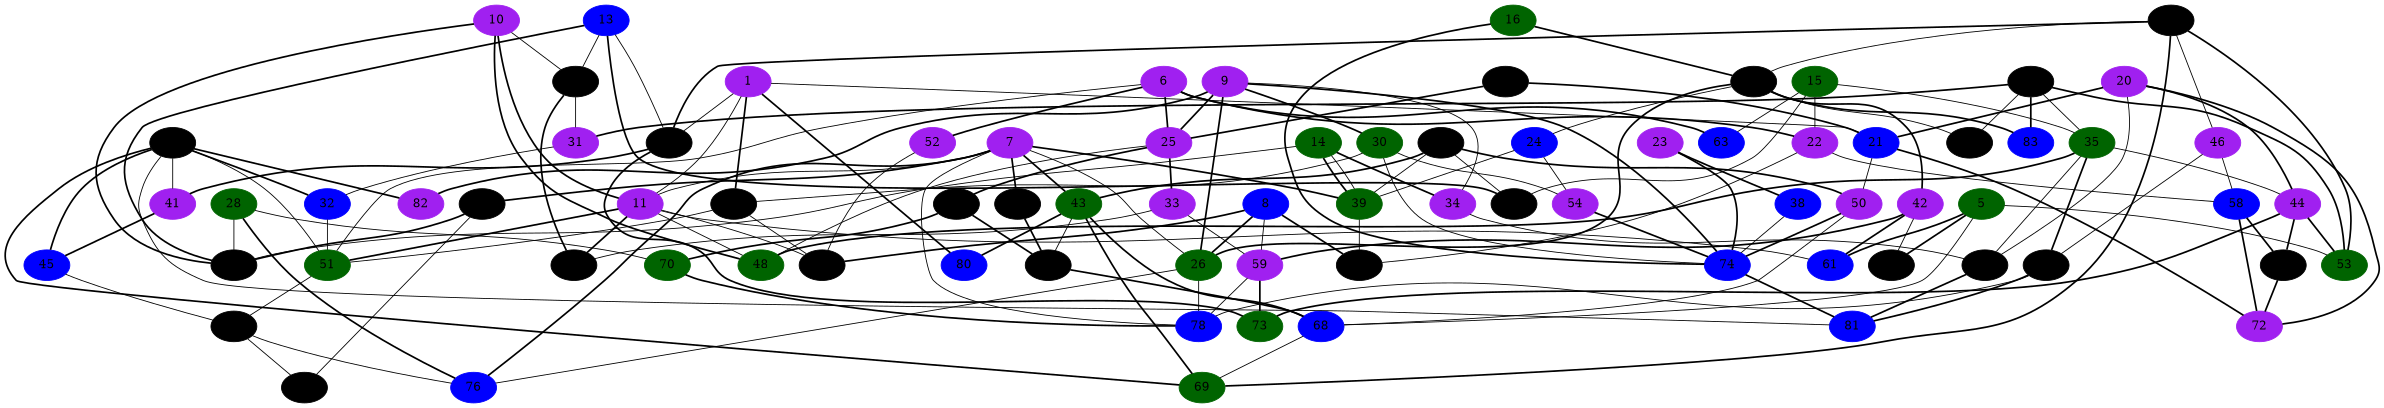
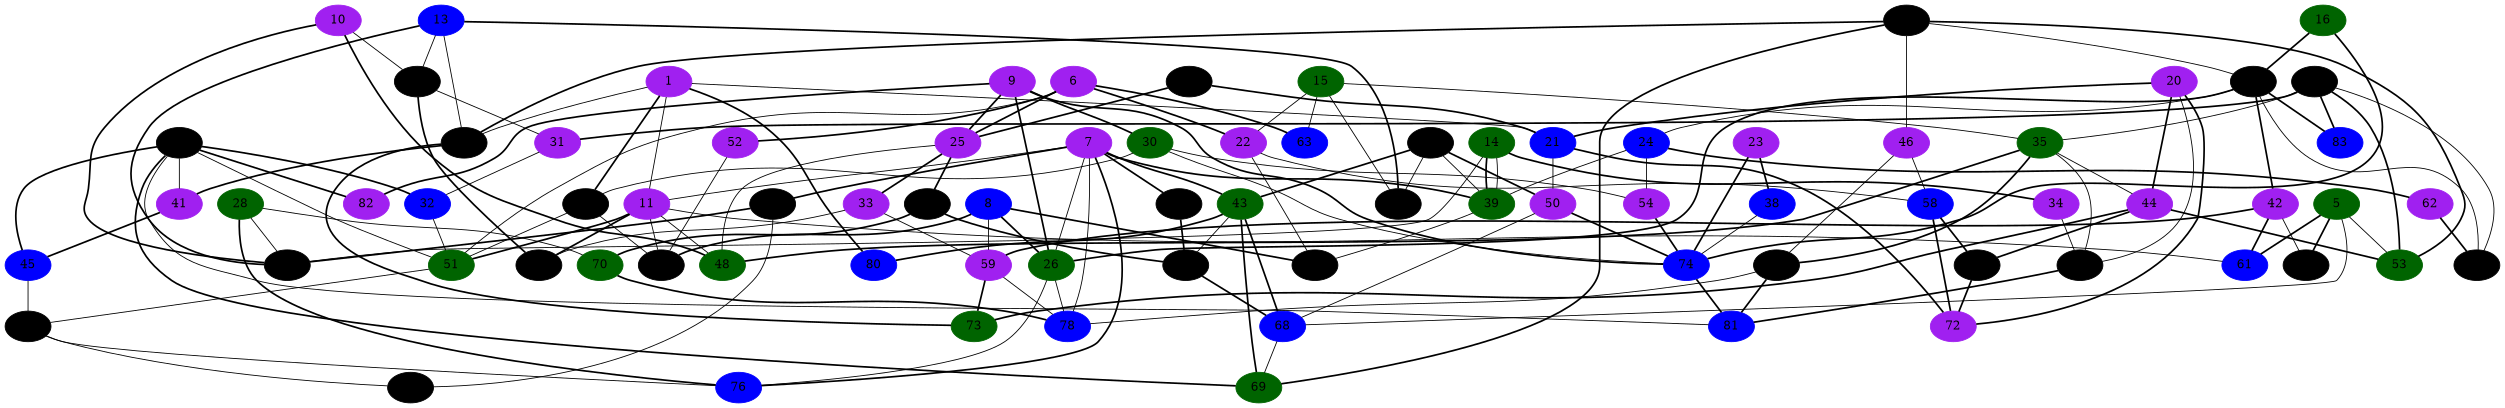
(1396, 98) -> none
(531, 139) -> none
none -> (2430, 204)
